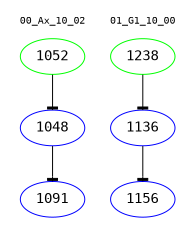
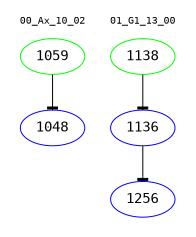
(143, 21) -> (143, 21)
(53, 57) -> (53, 57)
(143, 57) -> (143, 57)
(53, 199) -> none
(143, 199) -> (143, 199)
